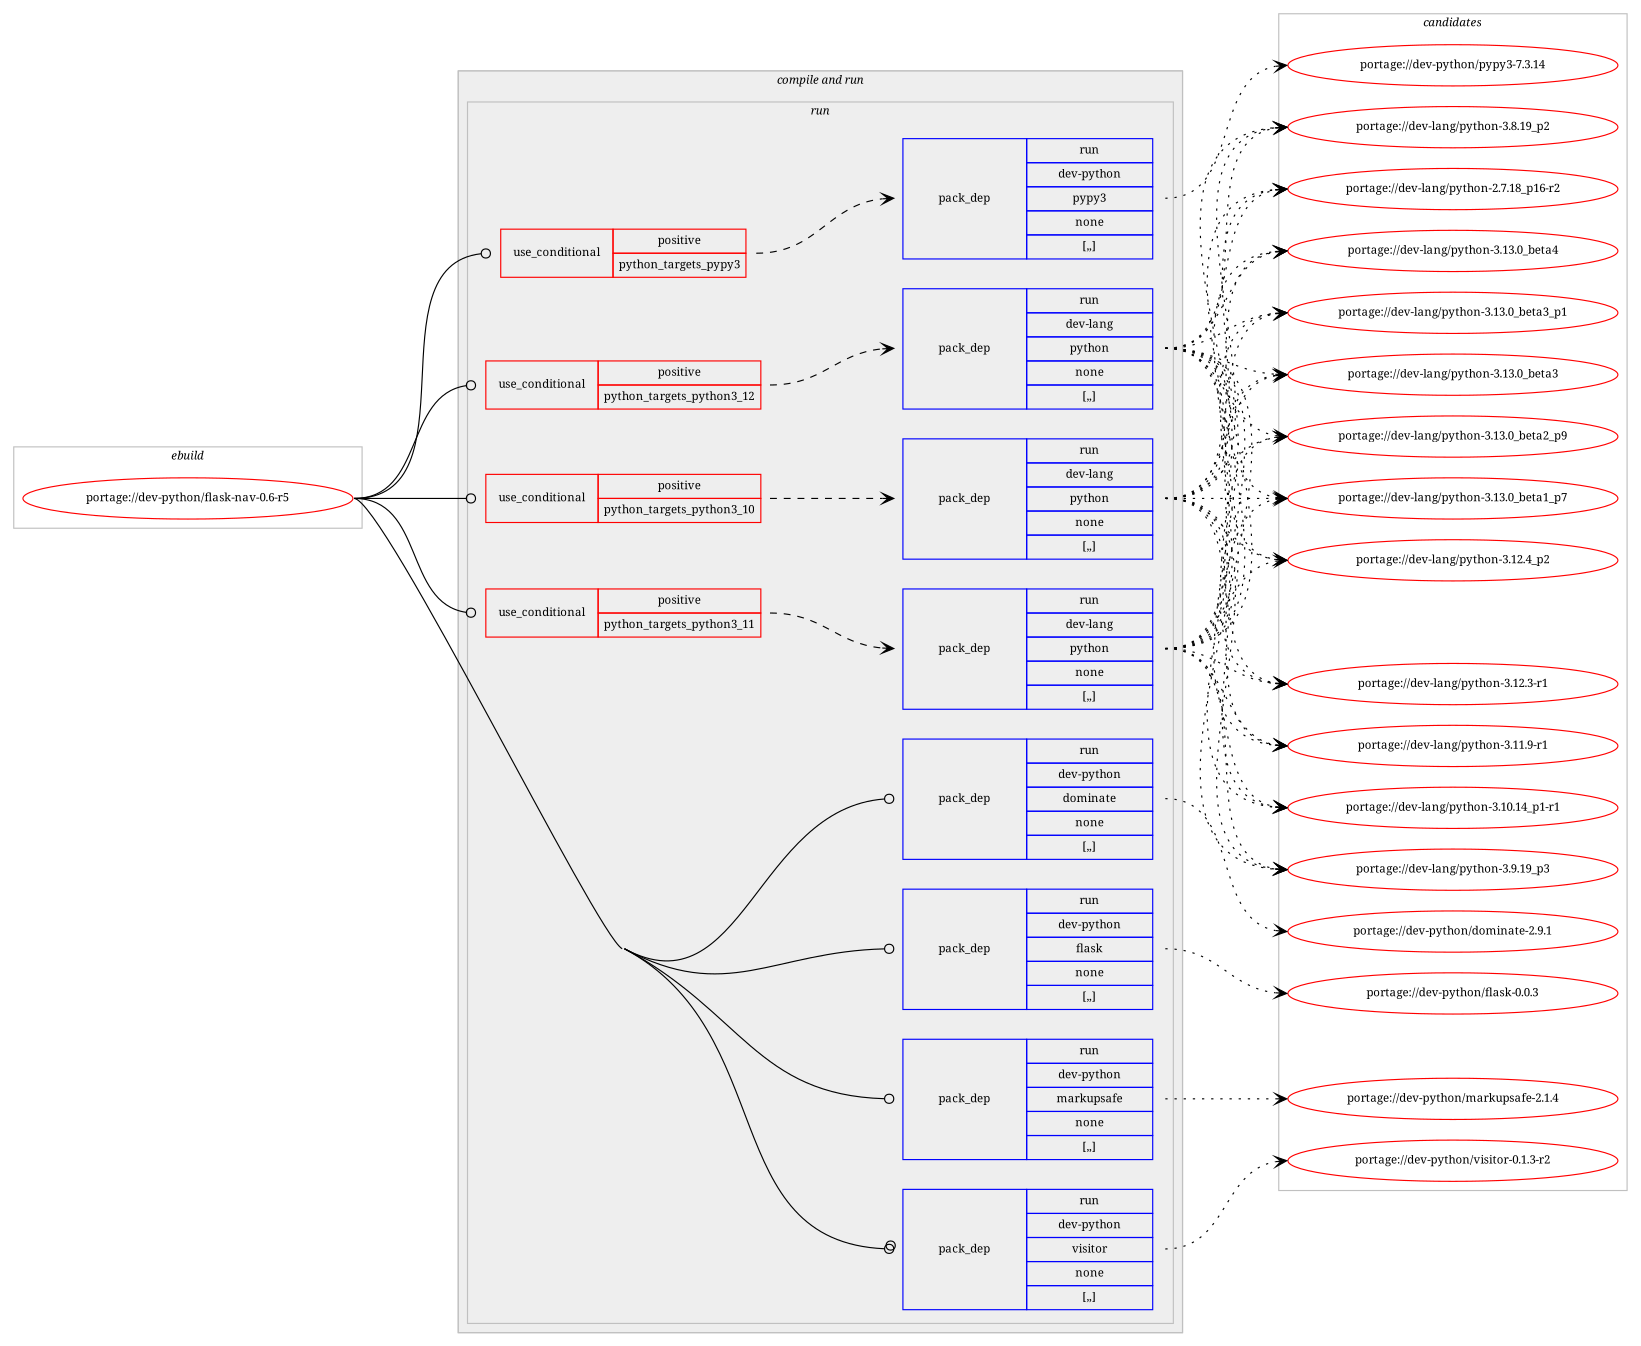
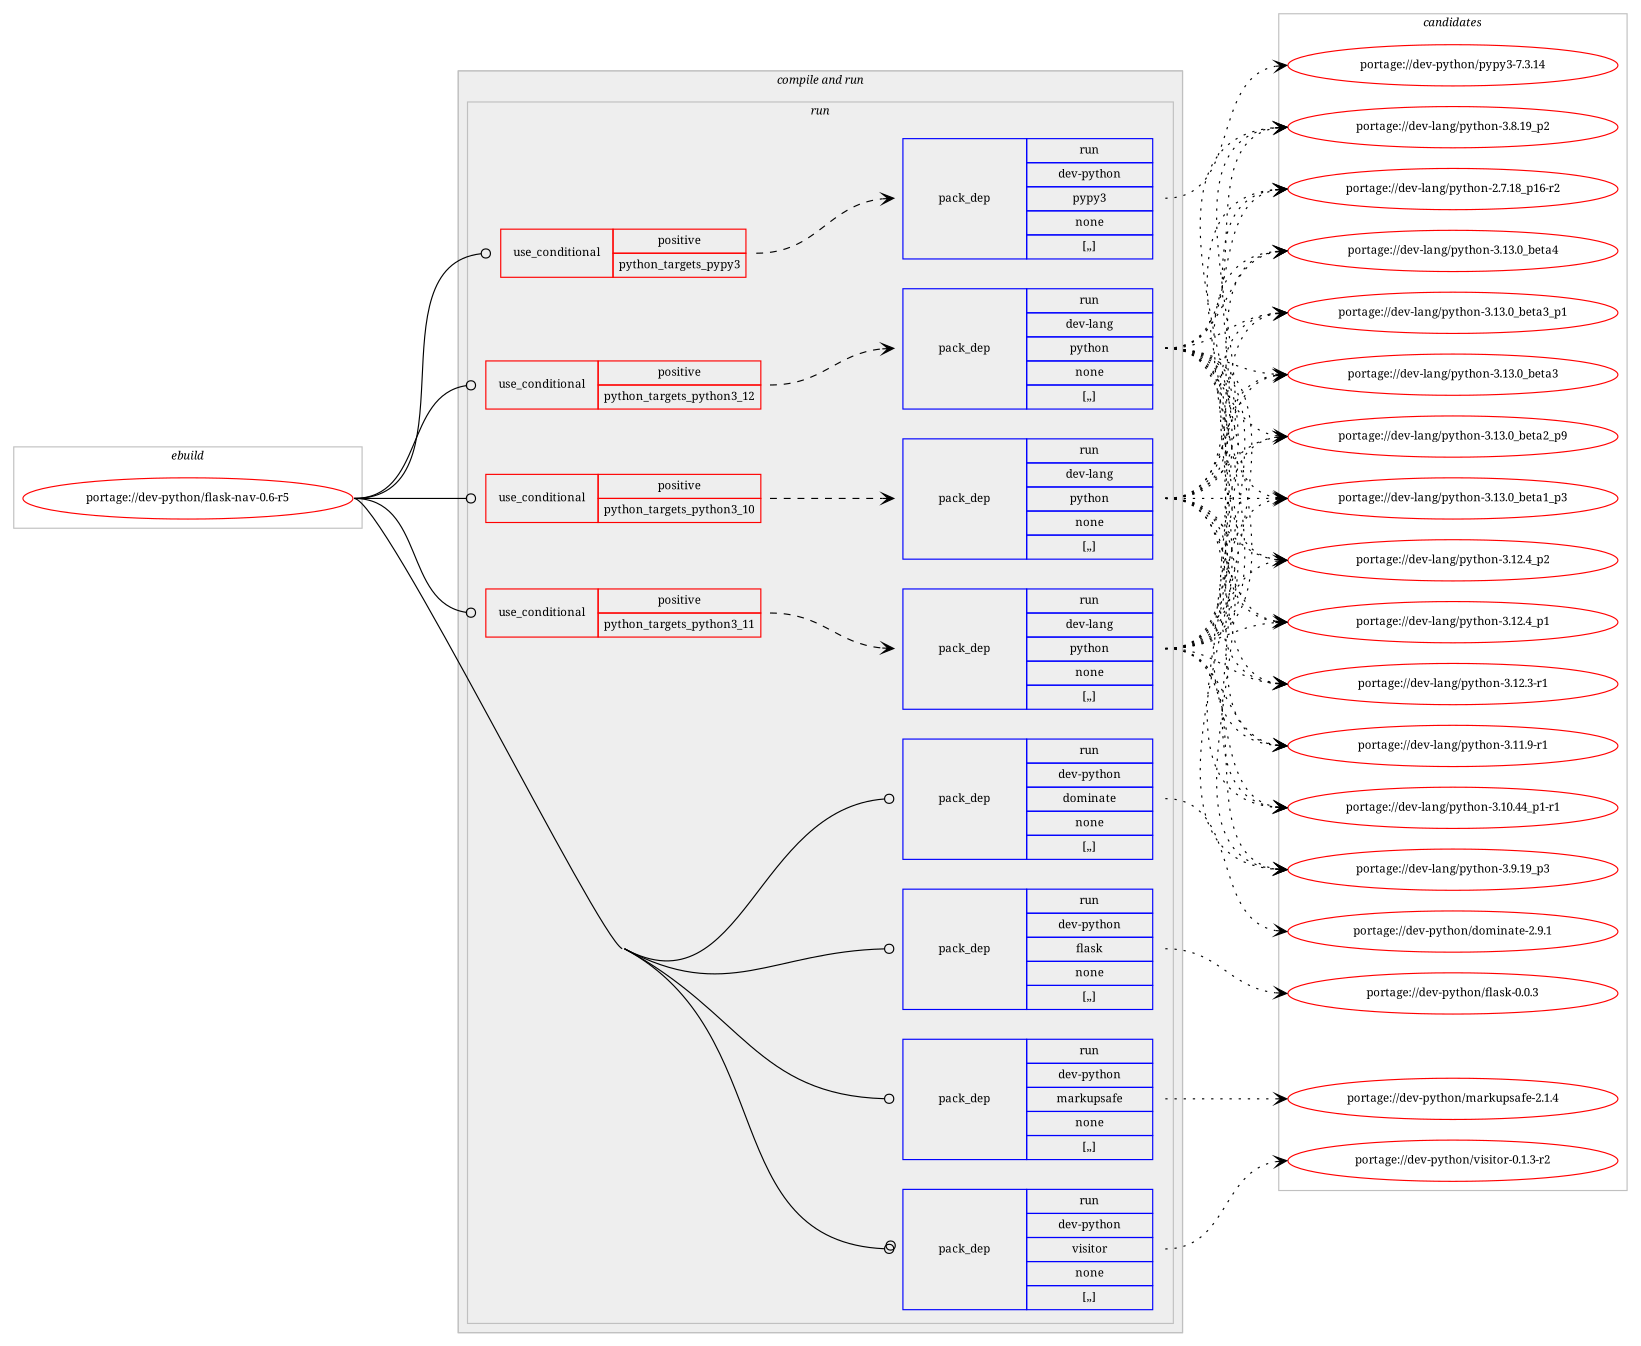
(1453, 498) -> (1453, 498)
none -> (1453, 622)
(1453, 808) -> (1453, 808)
